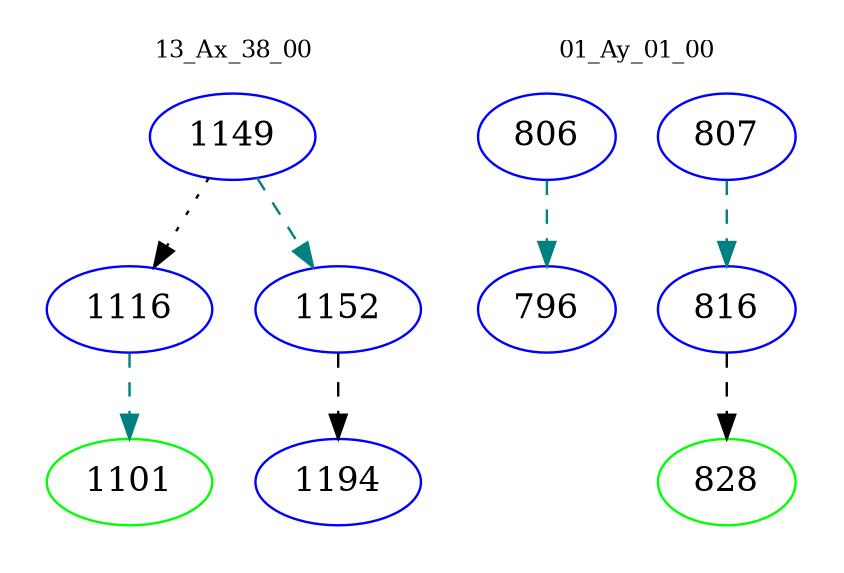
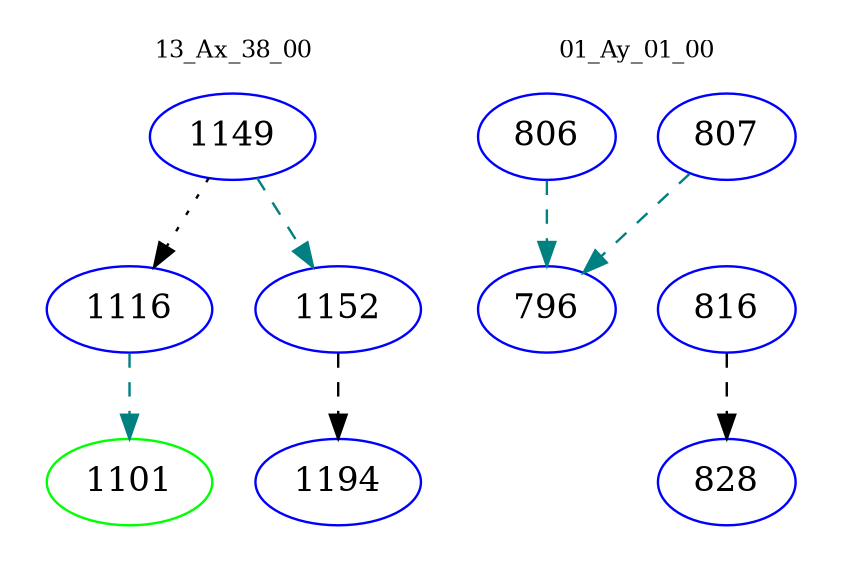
(727, 211) -> (645, 215)
(727, 482) -> (727, 482)
